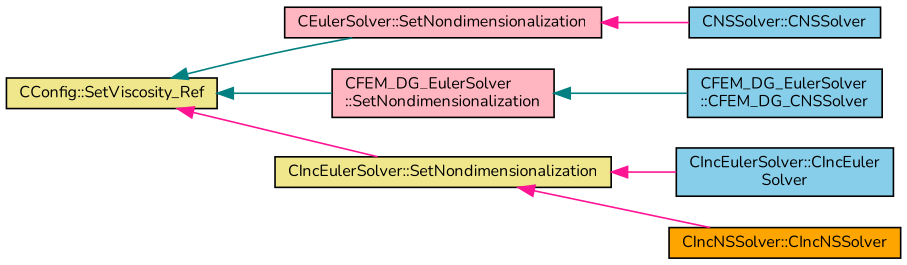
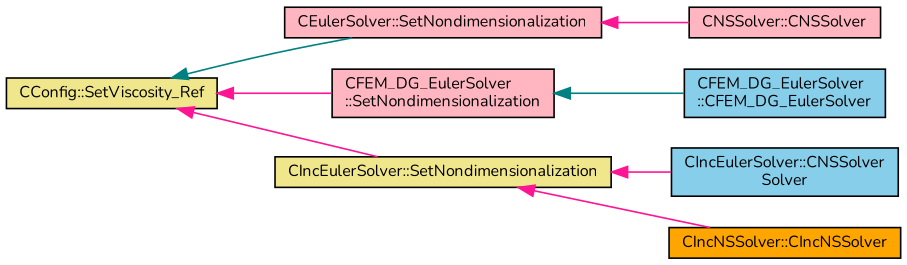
(785, 23) -> (785, 23)
(283, 93) -> (283, 93)
(785, 93) -> (785, 93)
(785, 172) -> (785, 172)
